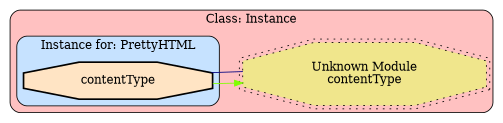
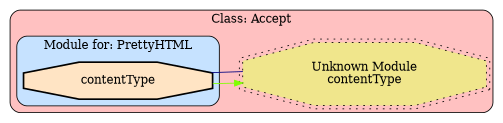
(252, 20) -> (252, 20)
(118, 46) -> (118, 46)
